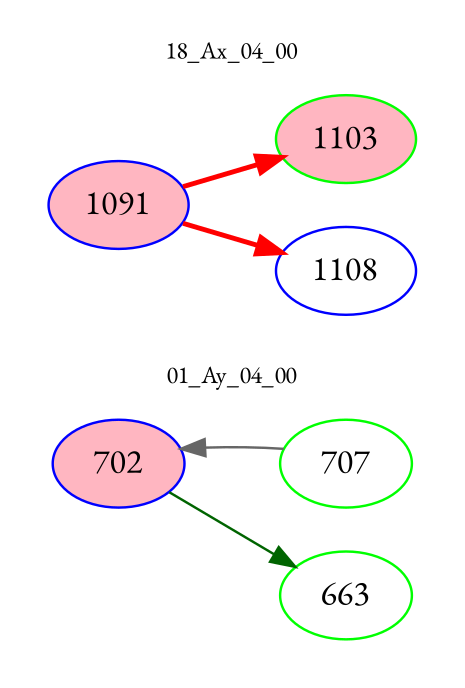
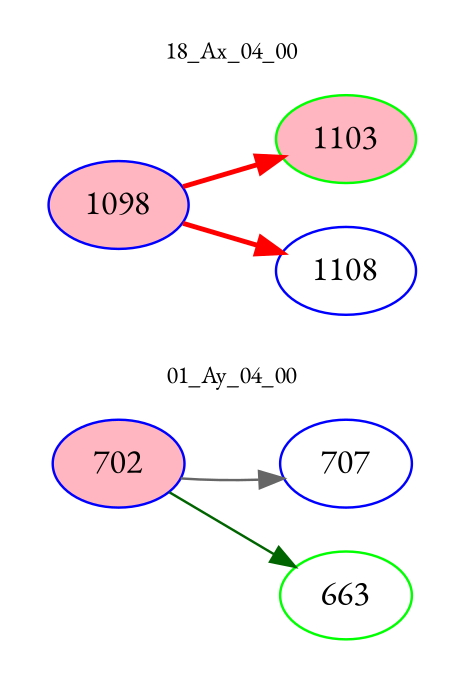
(119, 205) -> (119, 205)
(245, 447) -> (220, 480)
(346, 464) -> (346, 464)
